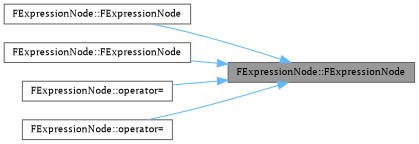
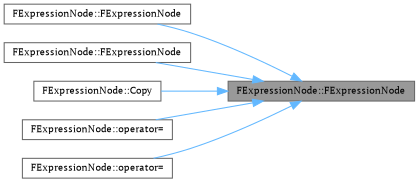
none -> (97, 91)
